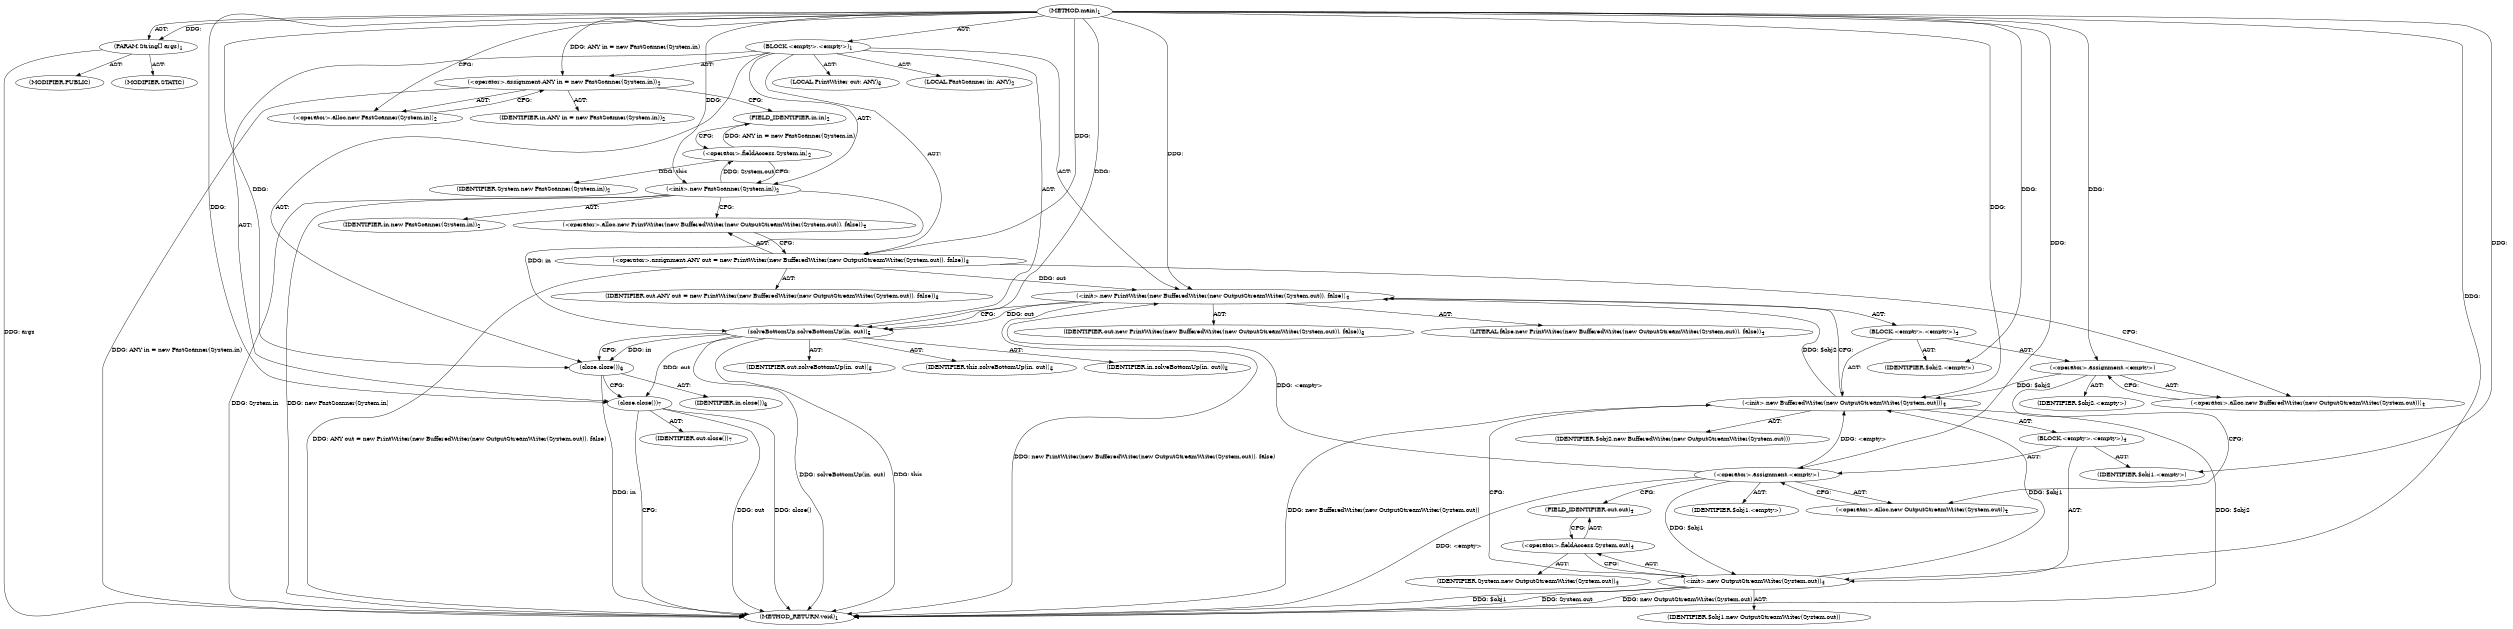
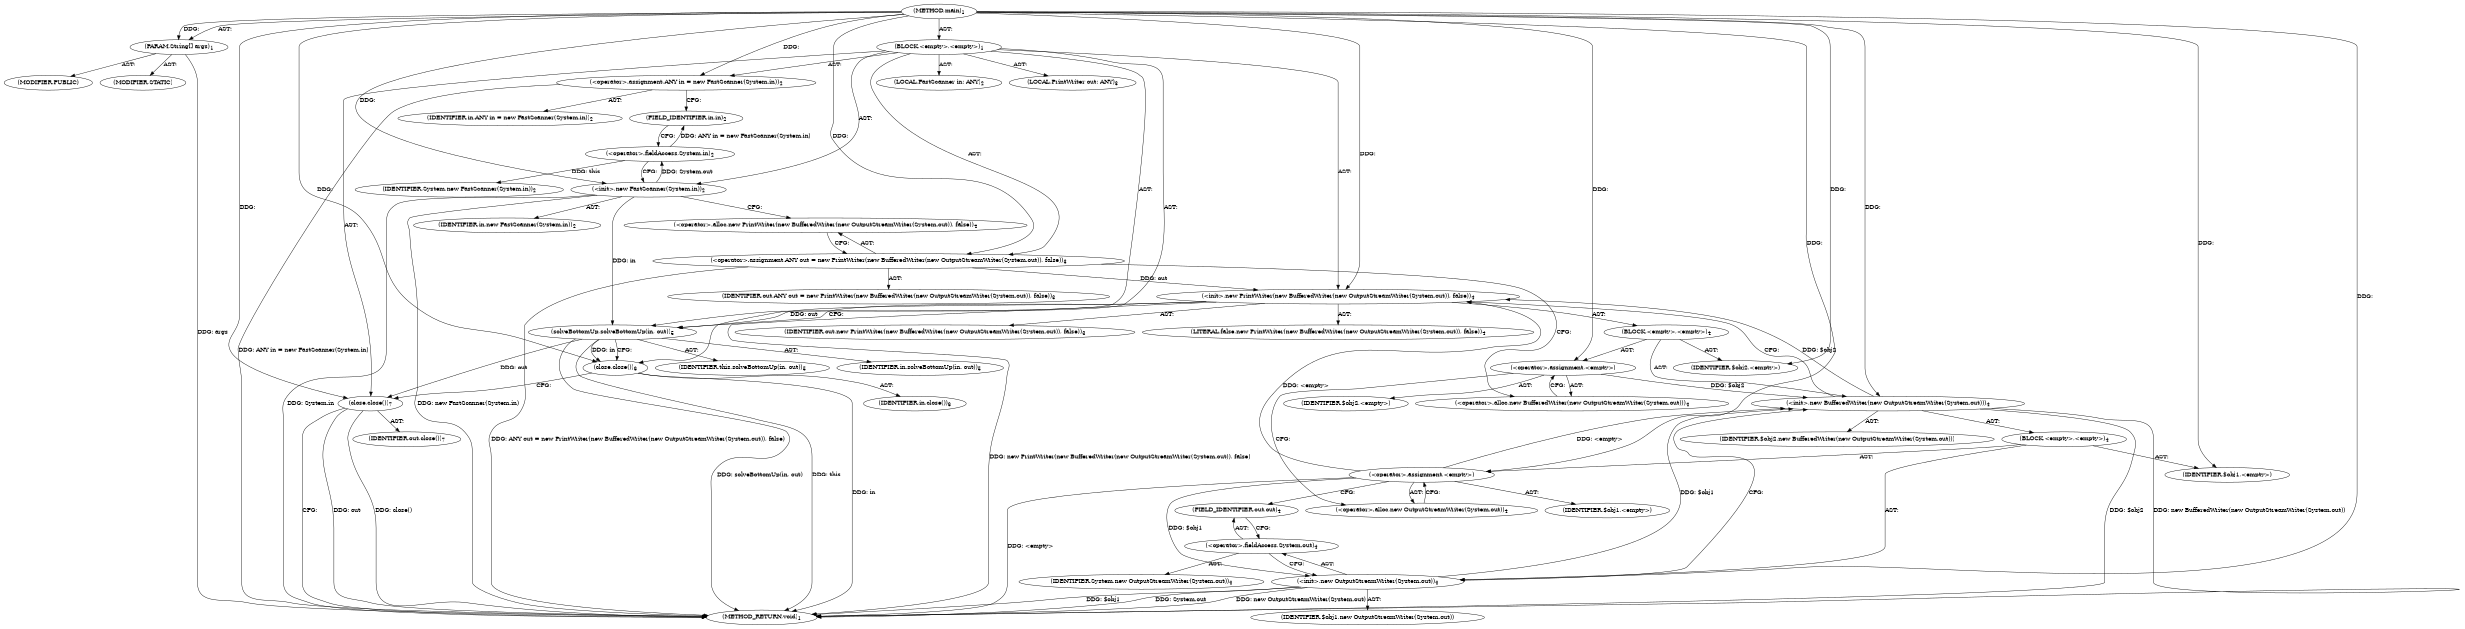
(635, 47) -> (792, 47)
(365, 118) -> none
(1065, 235) -> none
(809, 368) -> none
